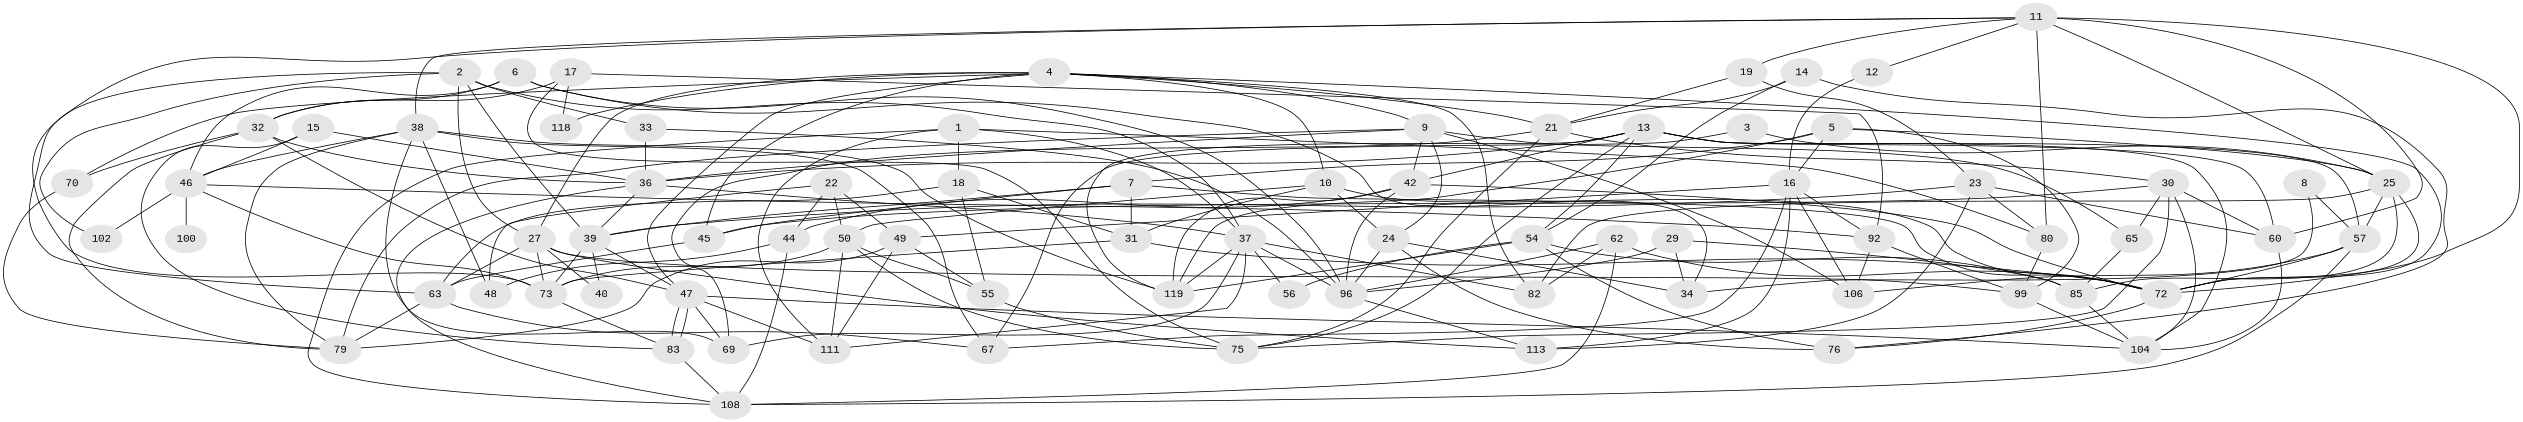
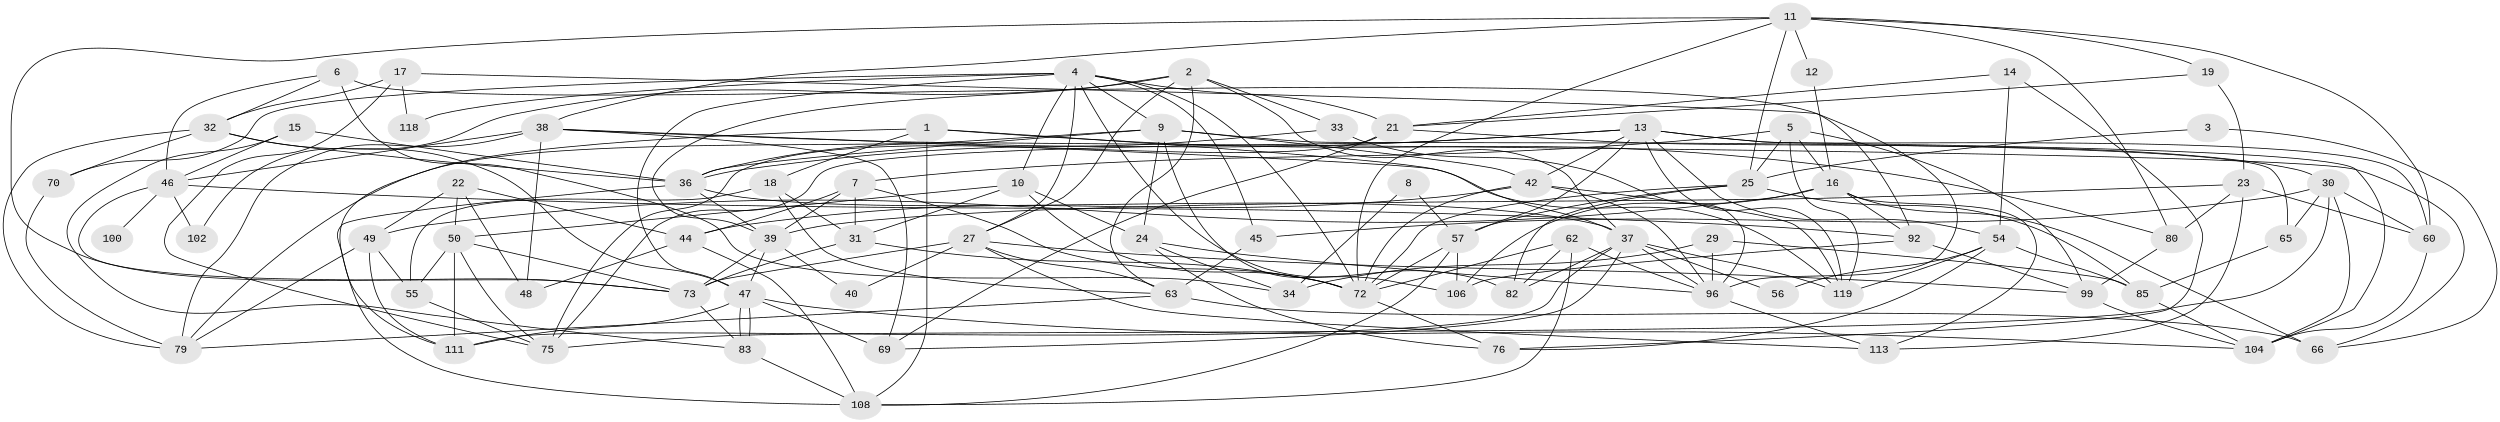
(916, 206) -> (772, 214)
(988, 350) -> (2317, 350)
